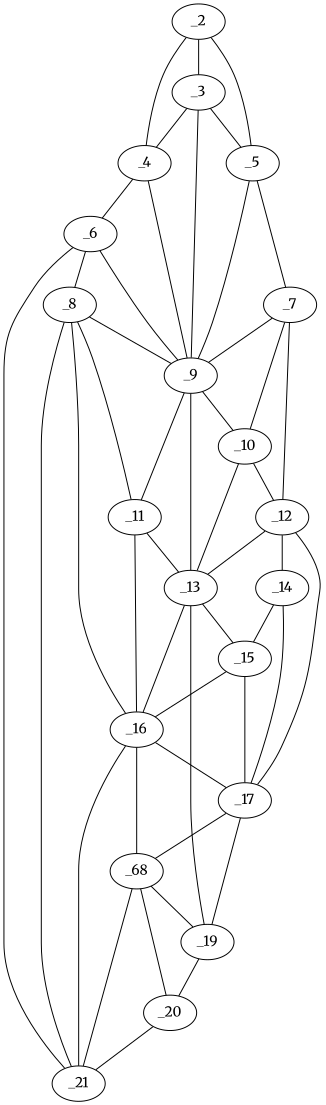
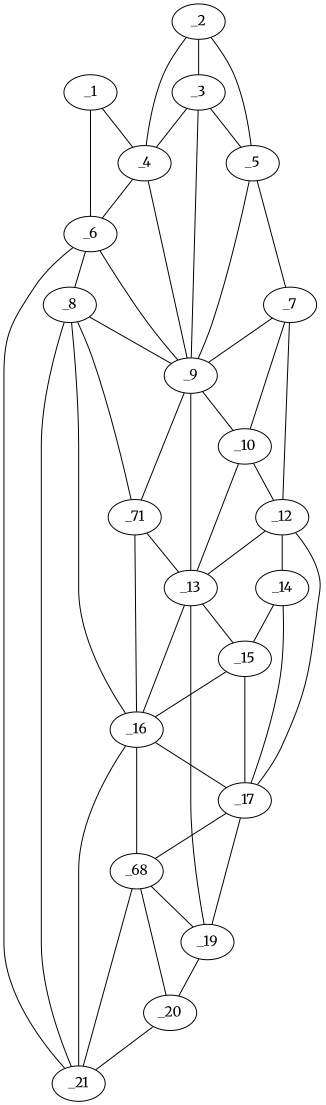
none -> (90, 92)
(135, 517) -> (135, 517)
